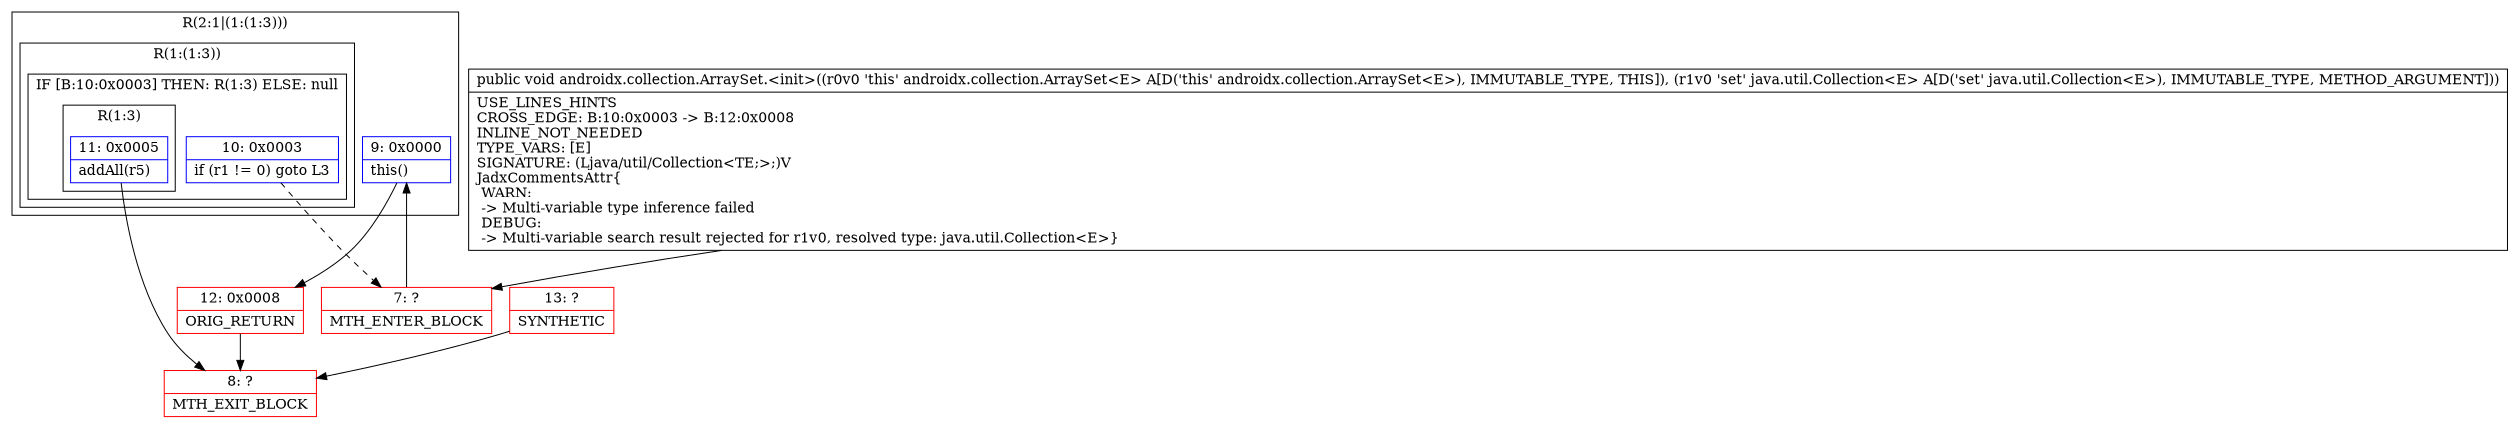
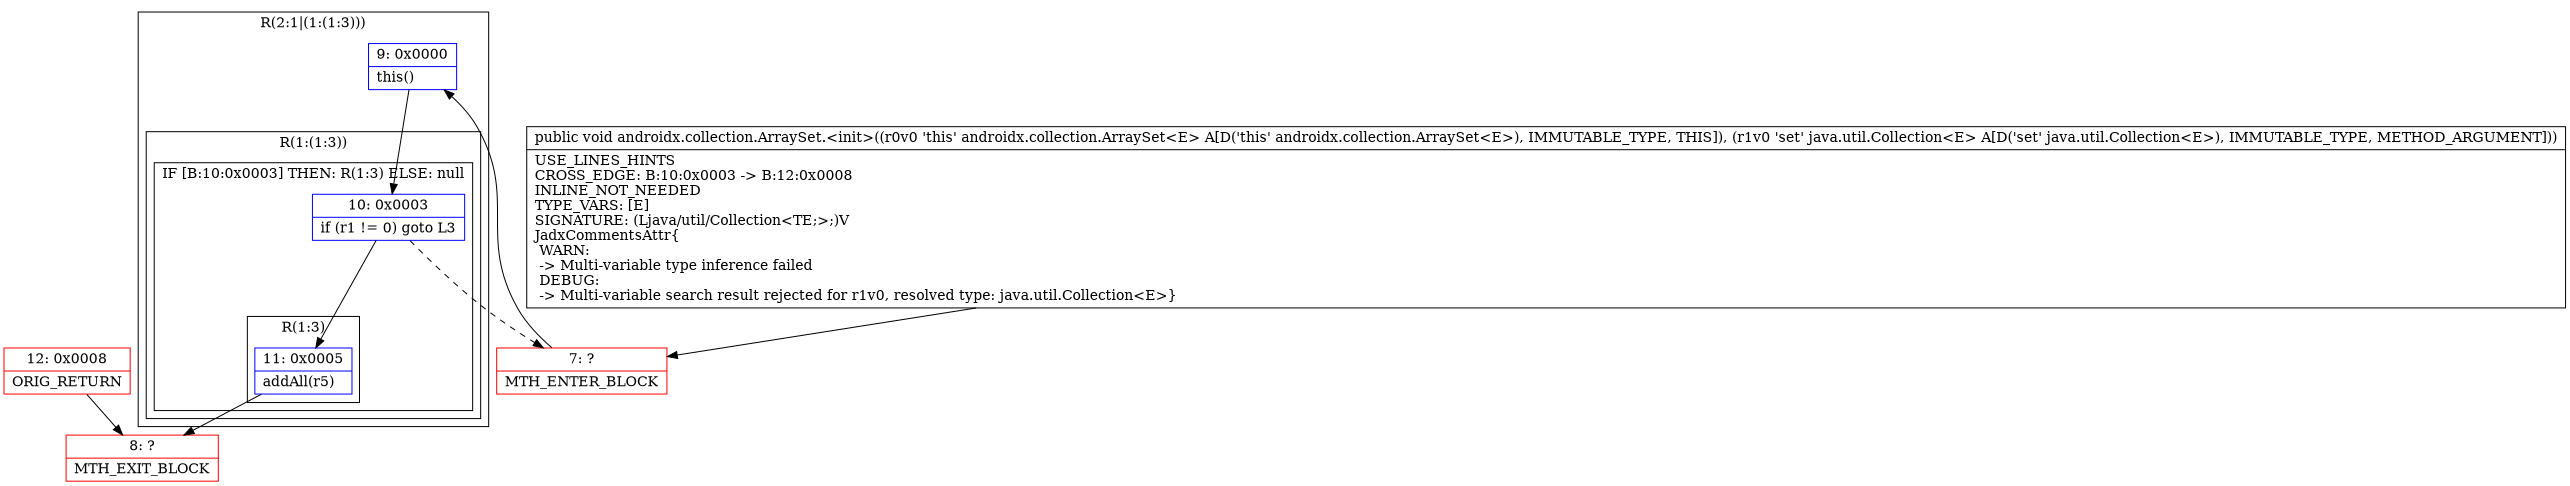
(360, 241) -> (401, 139)
none -> (349, 290)
(562, 310) -> none
